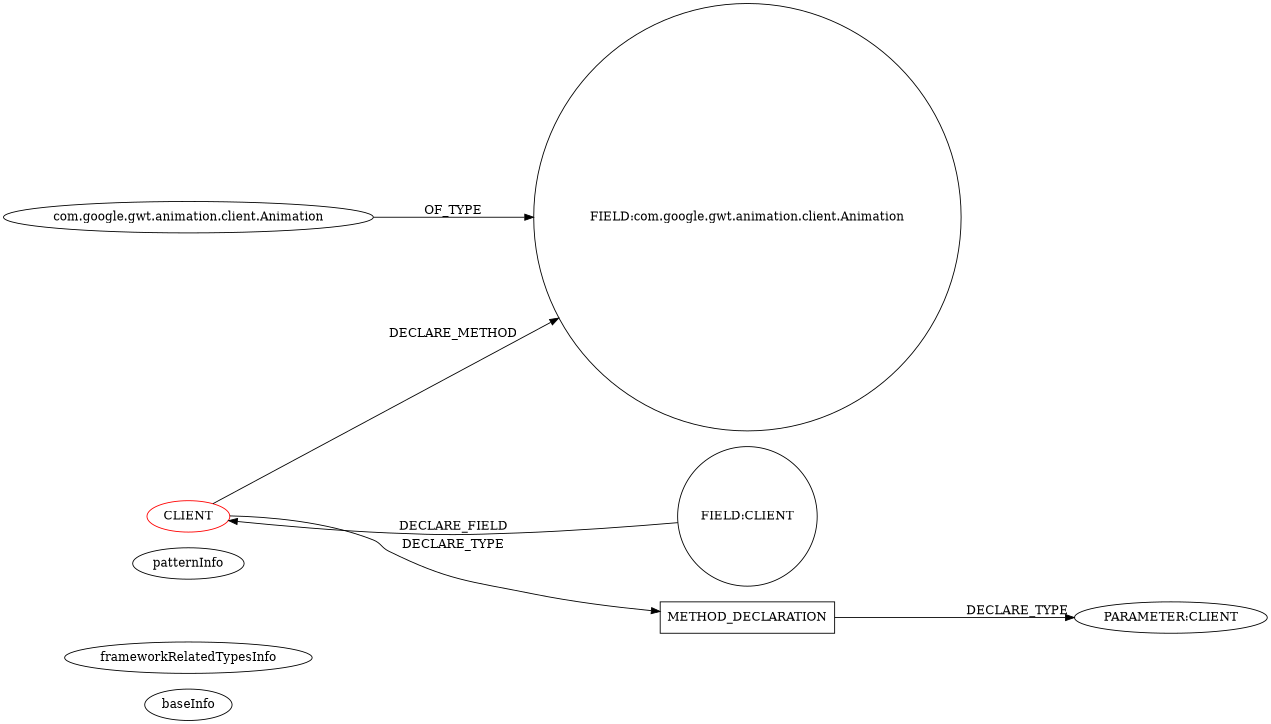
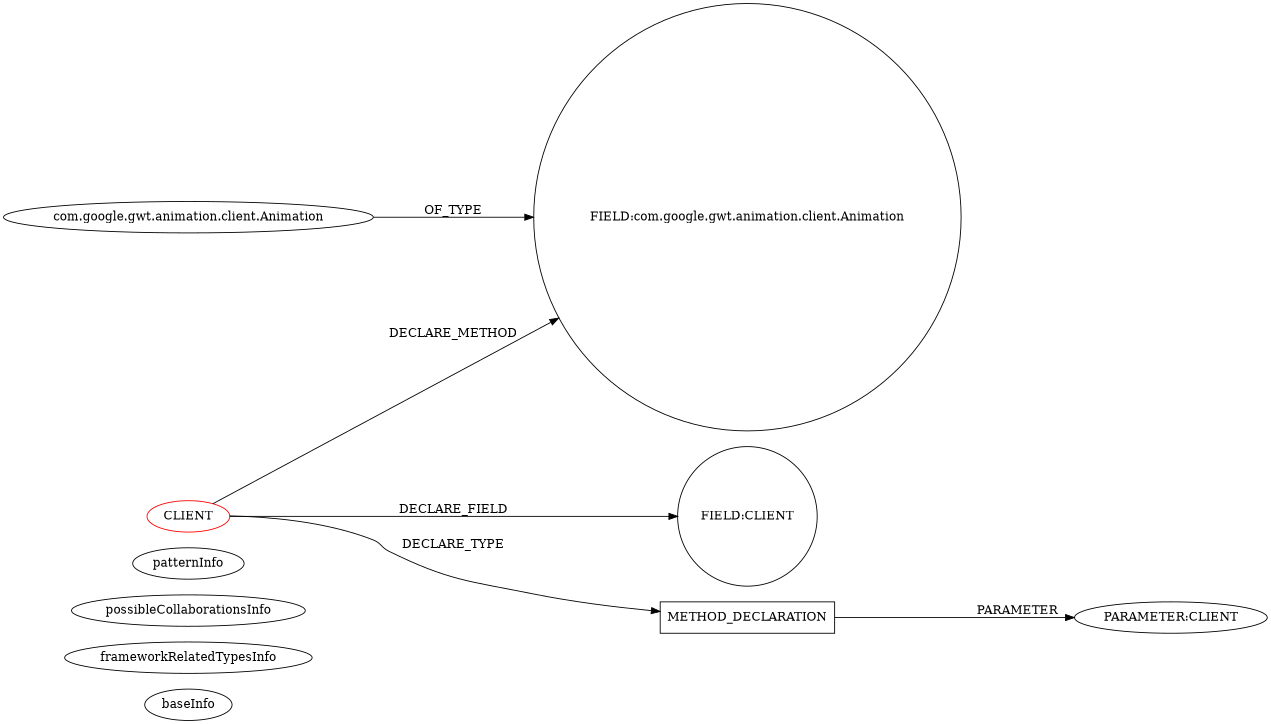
(458, 535) -> (449, 516)
none -> (188, 611)
(1018, 611) -> (1018, 611)
